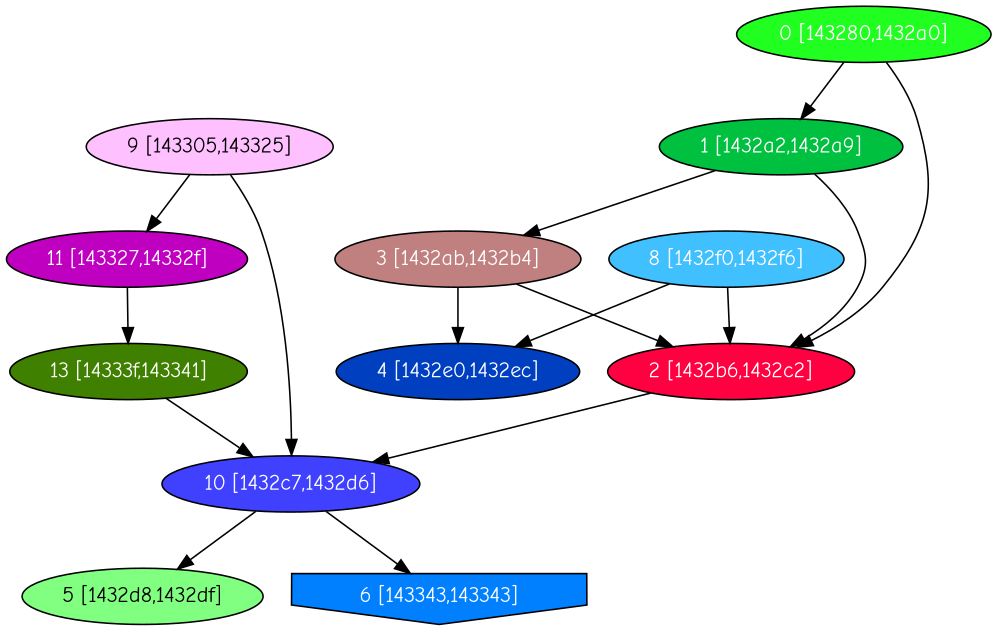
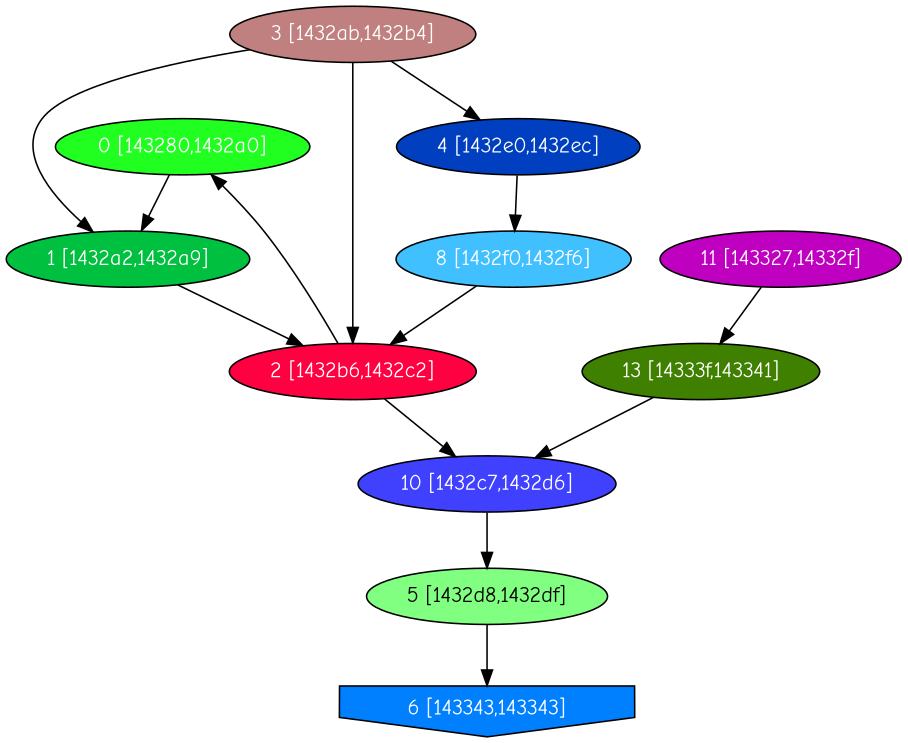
(210, 147) -> none
(627, 200) -> (84, 92)
(922, 220) -> (286, 260)
(607, 309) -> (516, 195)
(362, 538) -> (487, 647)
